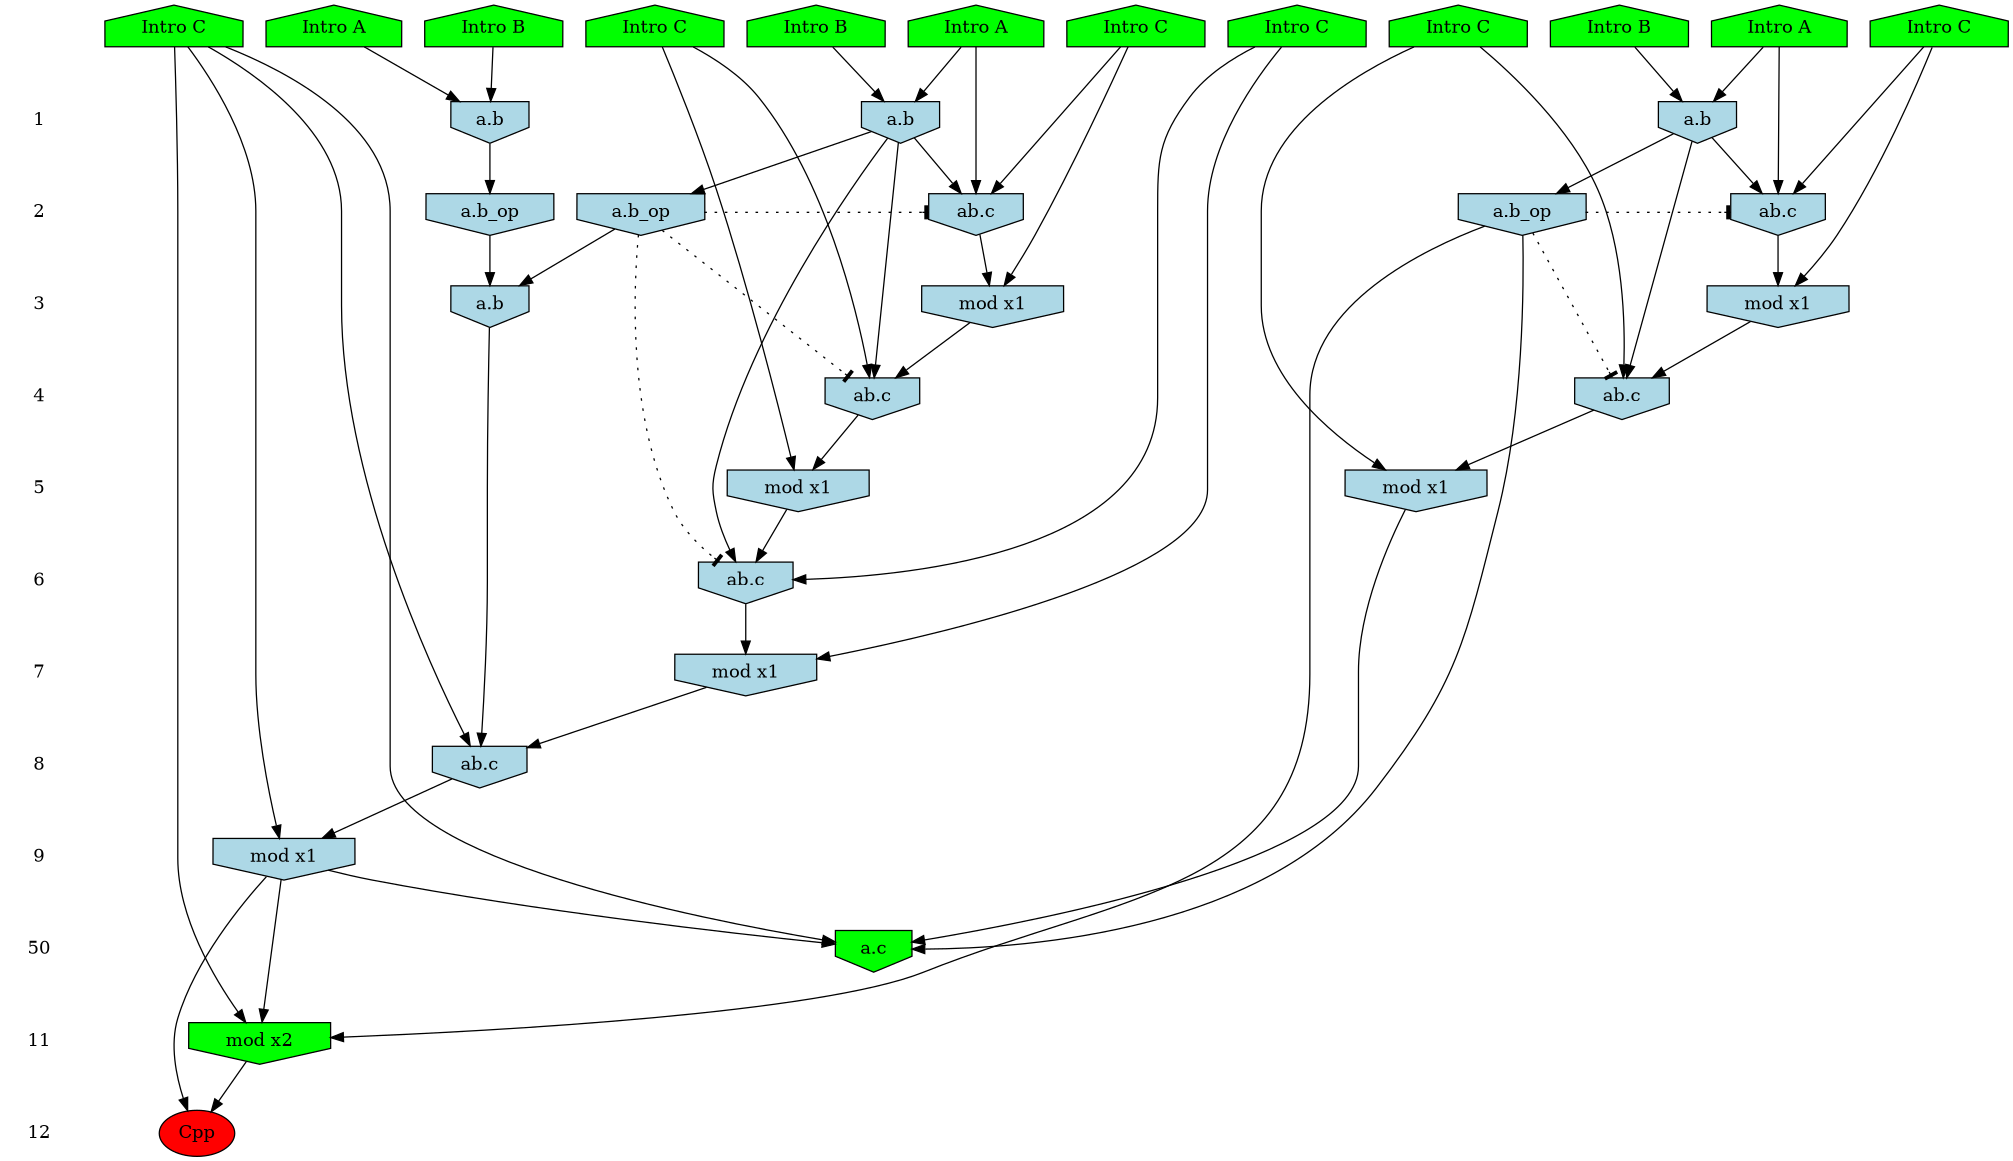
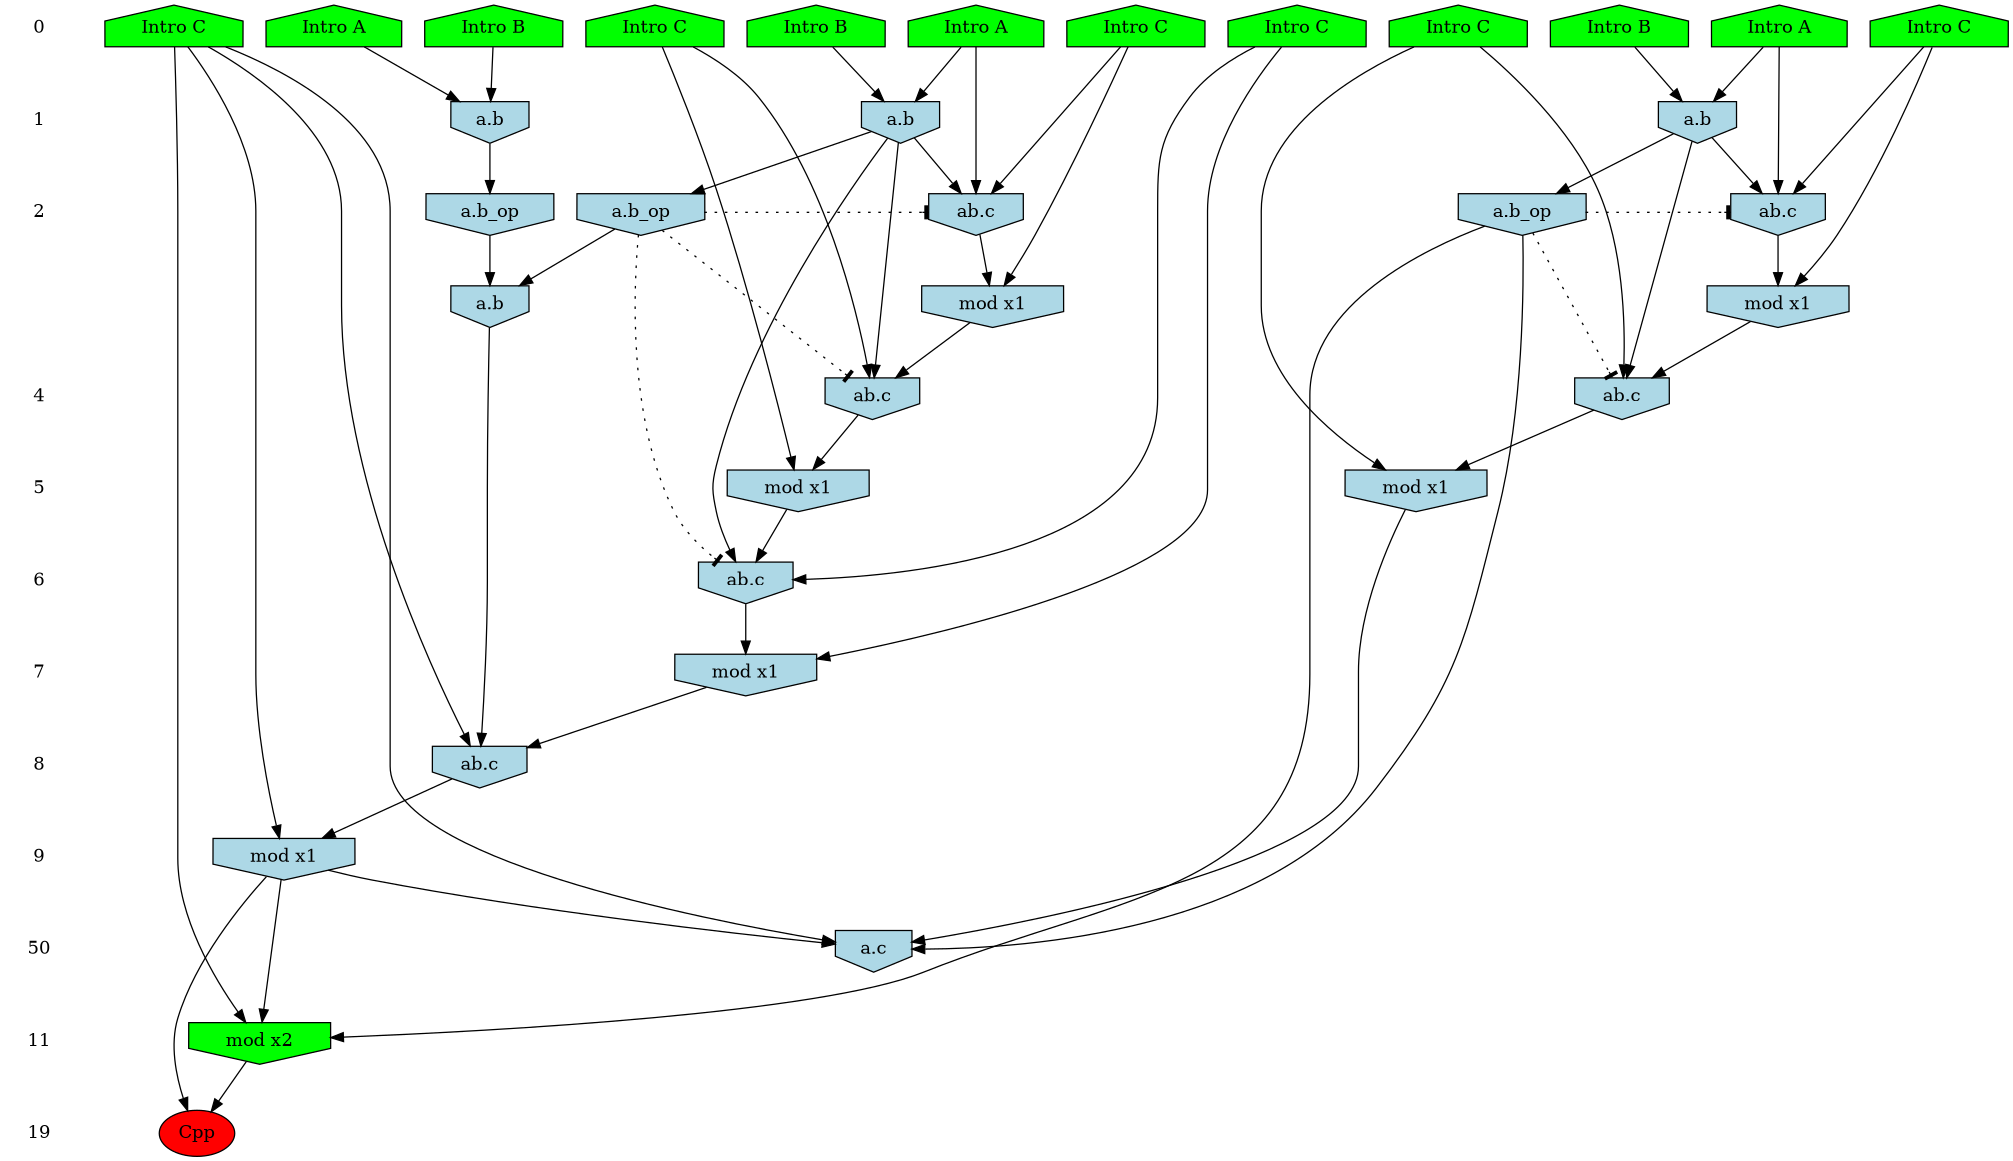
none -> (40, 28)
(40, 304) -> none
(874, 949) -> (874, 949)
(40, 1133) -> (40, 1133)
